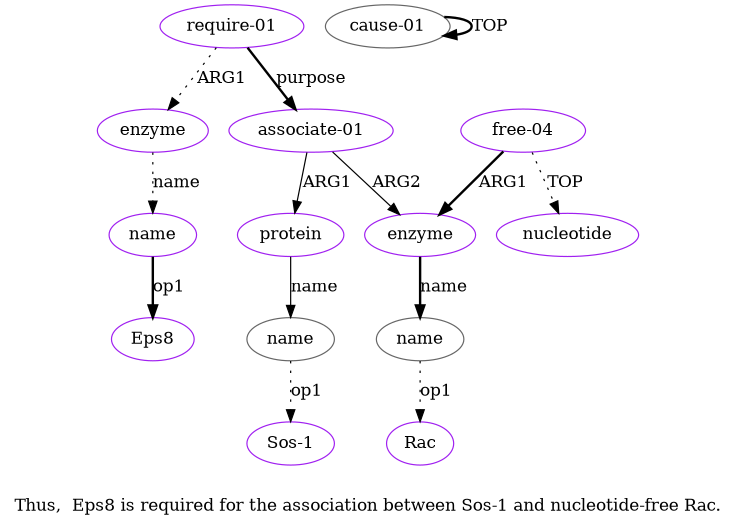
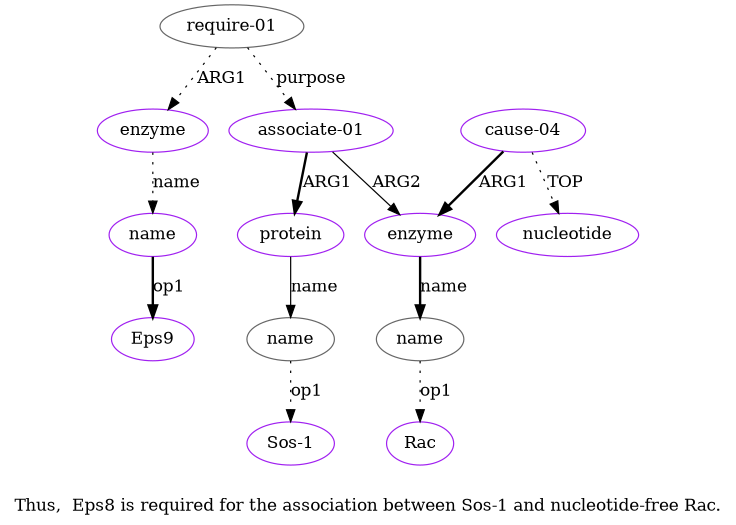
(232, 26) -> (232, 26)
(388, 26) -> none
(268, 74) -> (268, 74)
(523, 131) -> (523, 131)
(302, 177) -> (302, 177)
(153, 339) -> (153, 339)
